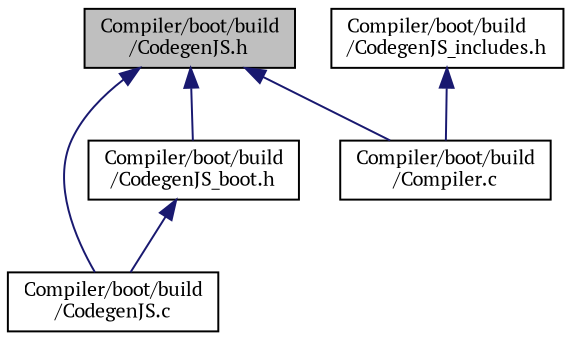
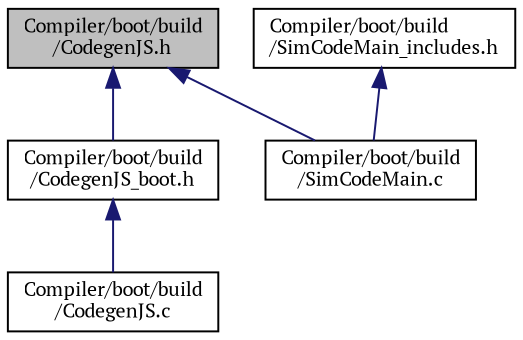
(447, 38) -> (384, 38)
(65, 168) -> none
(445, 170) -> (371, 170)
